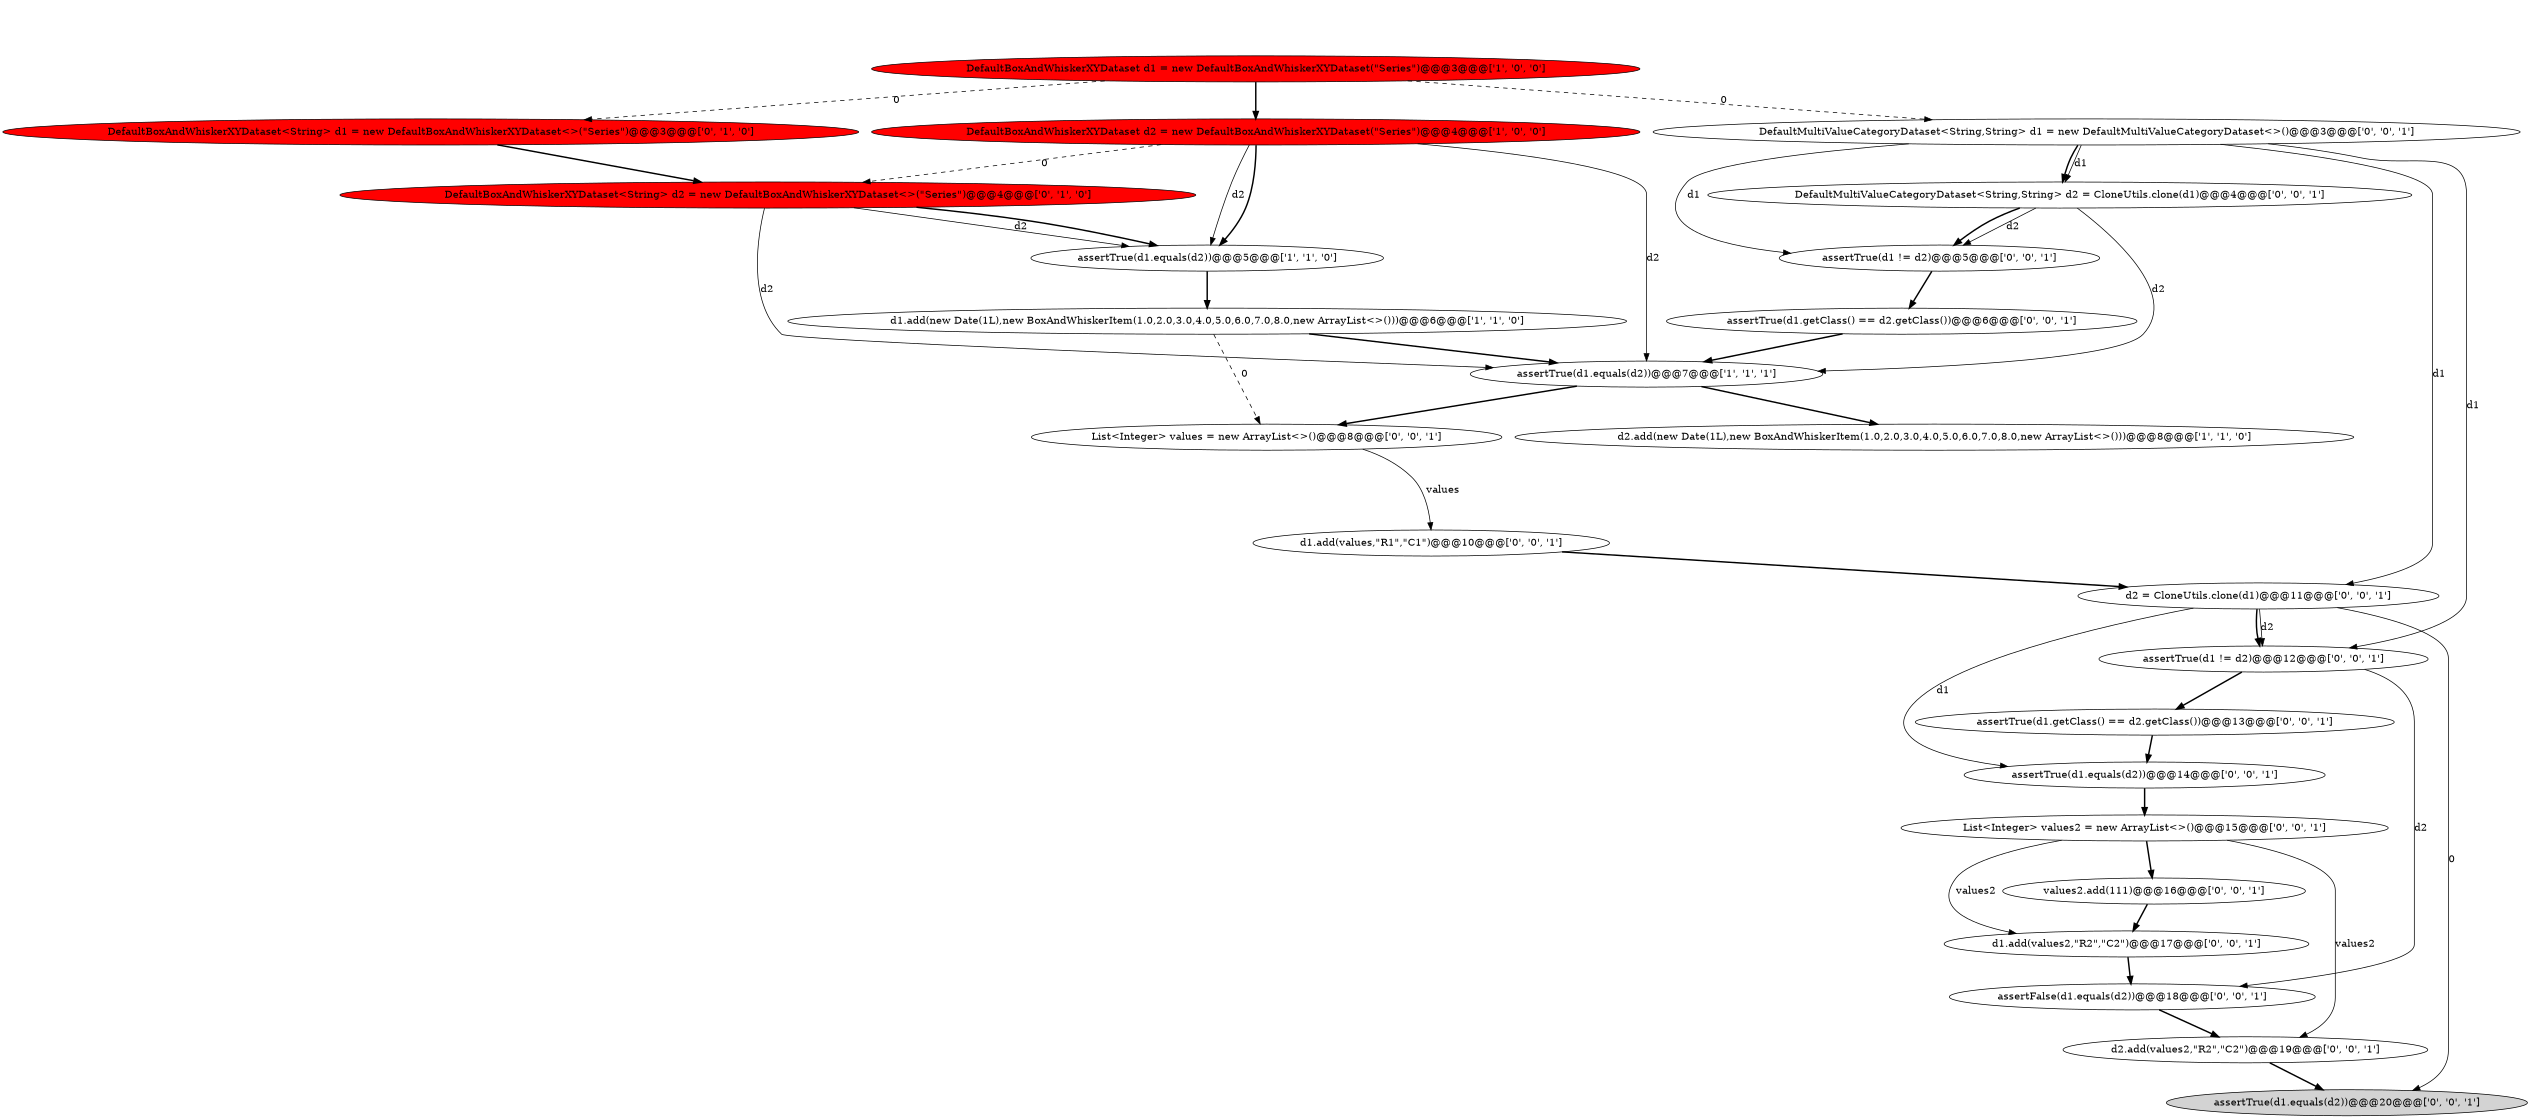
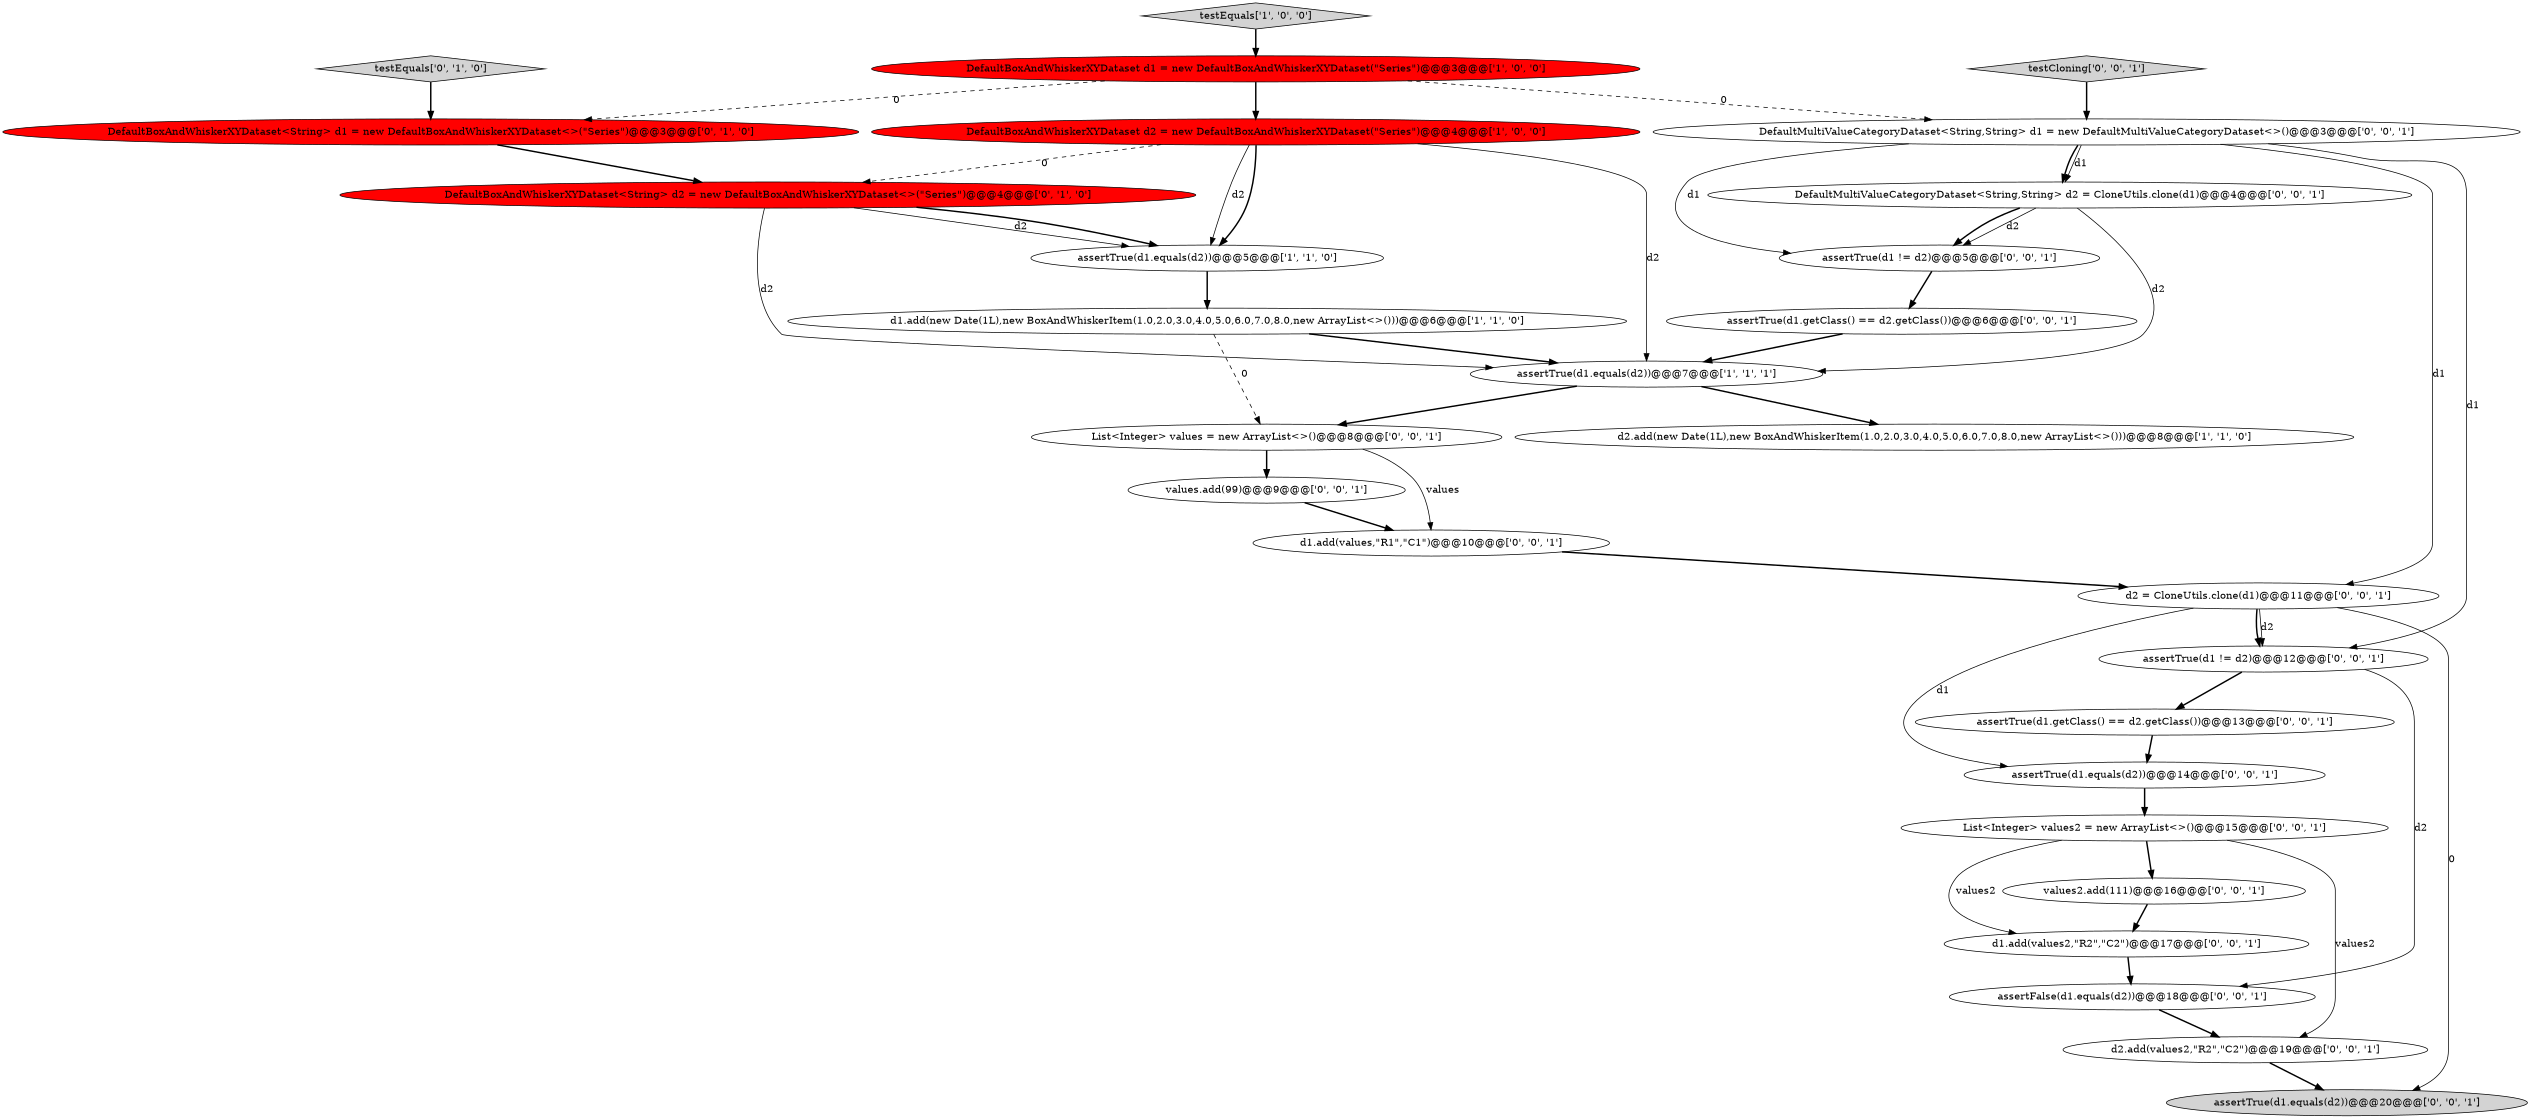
none -> (1256, 16)
none -> (431, 69)
none -> (2087, 69)
none -> (1267, 490)
